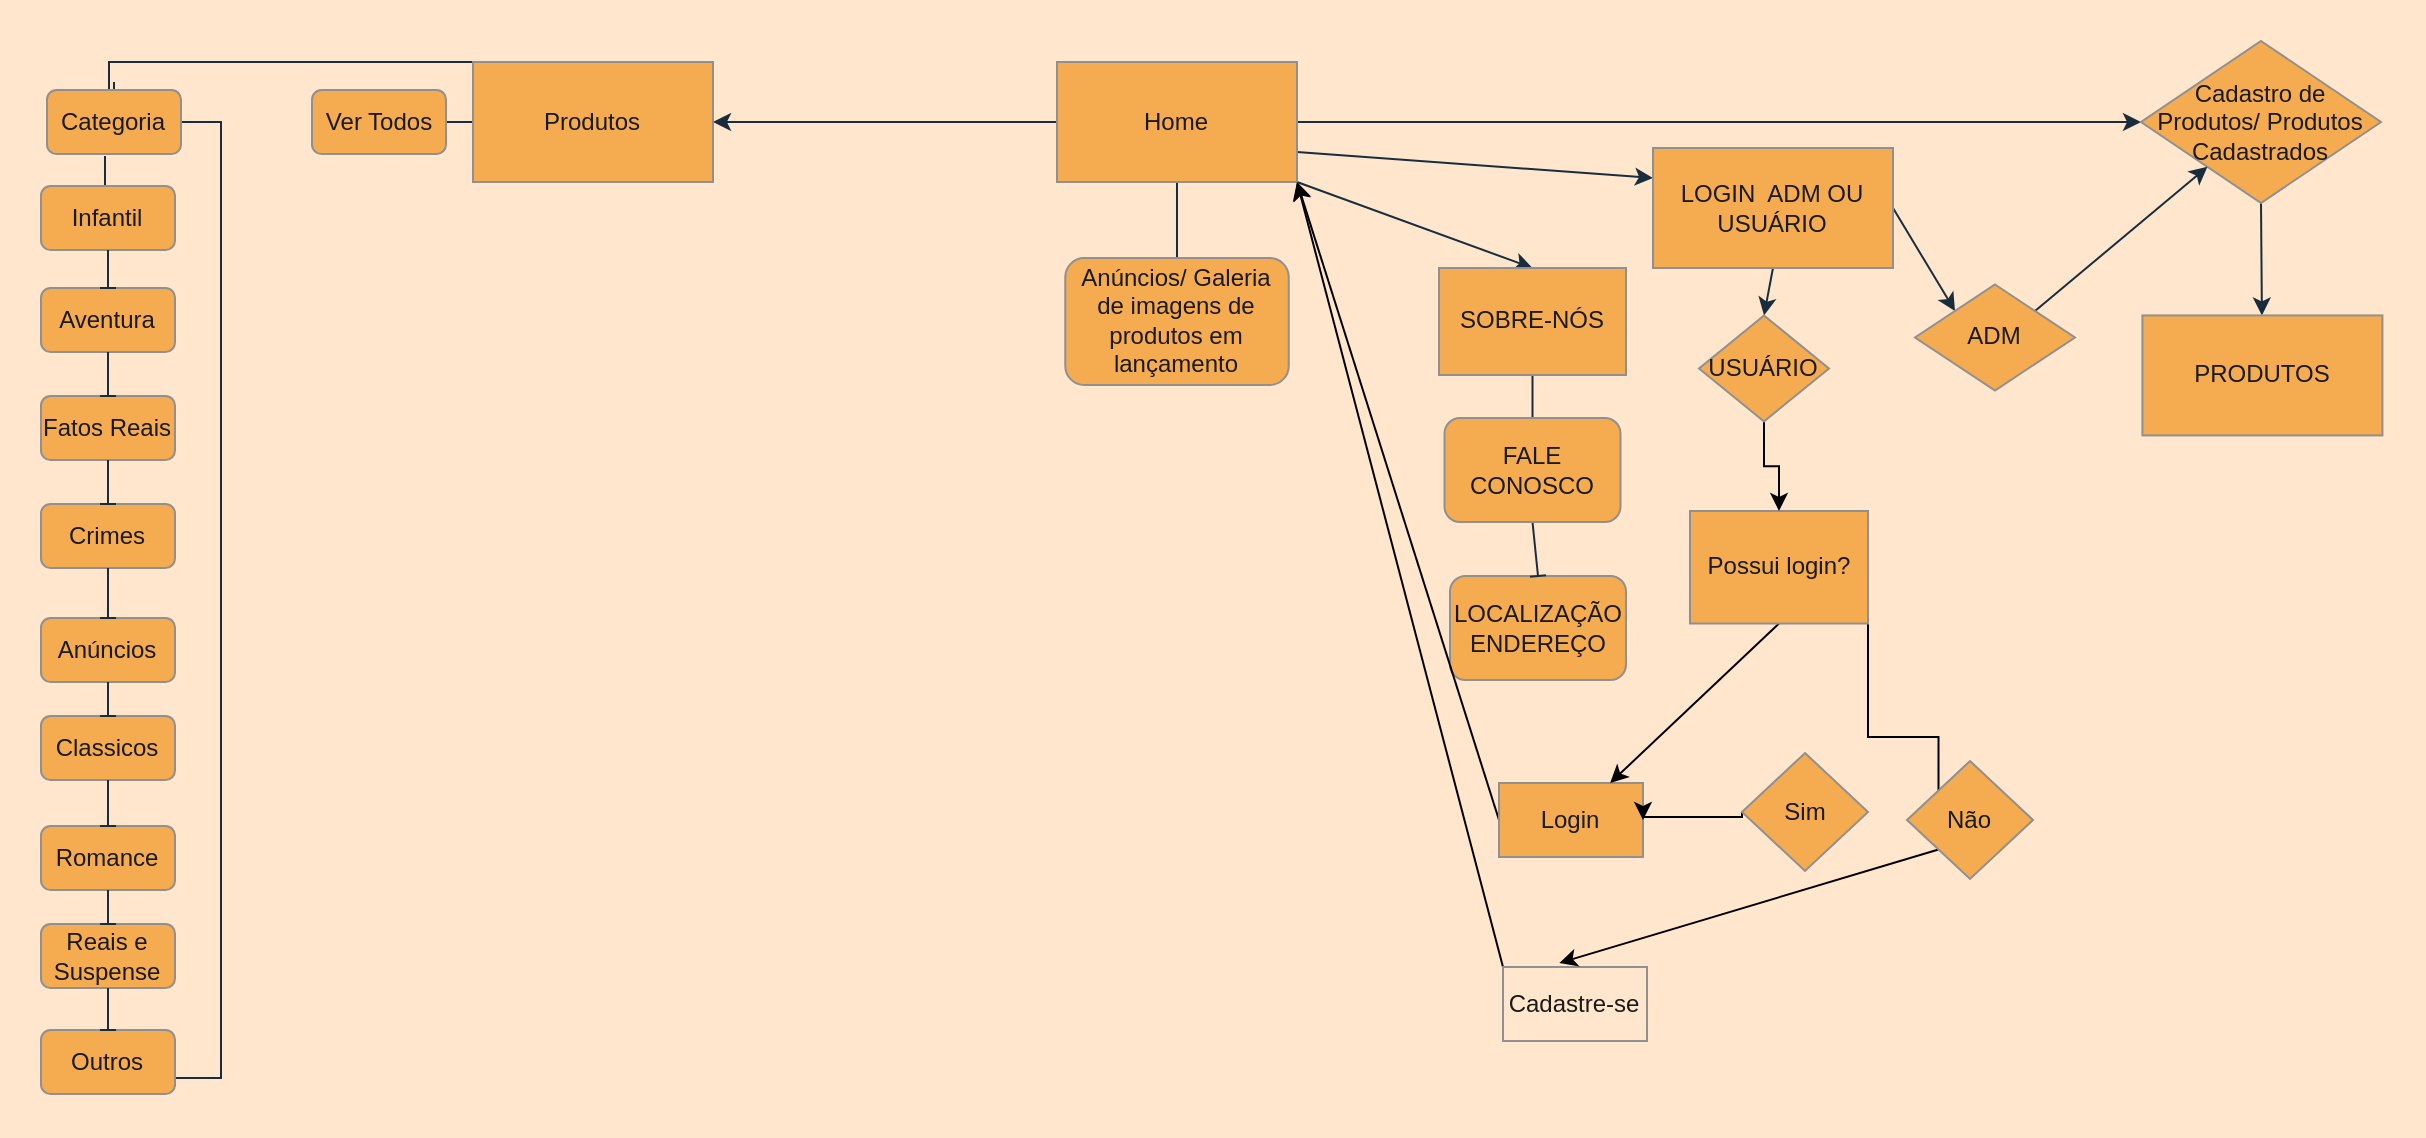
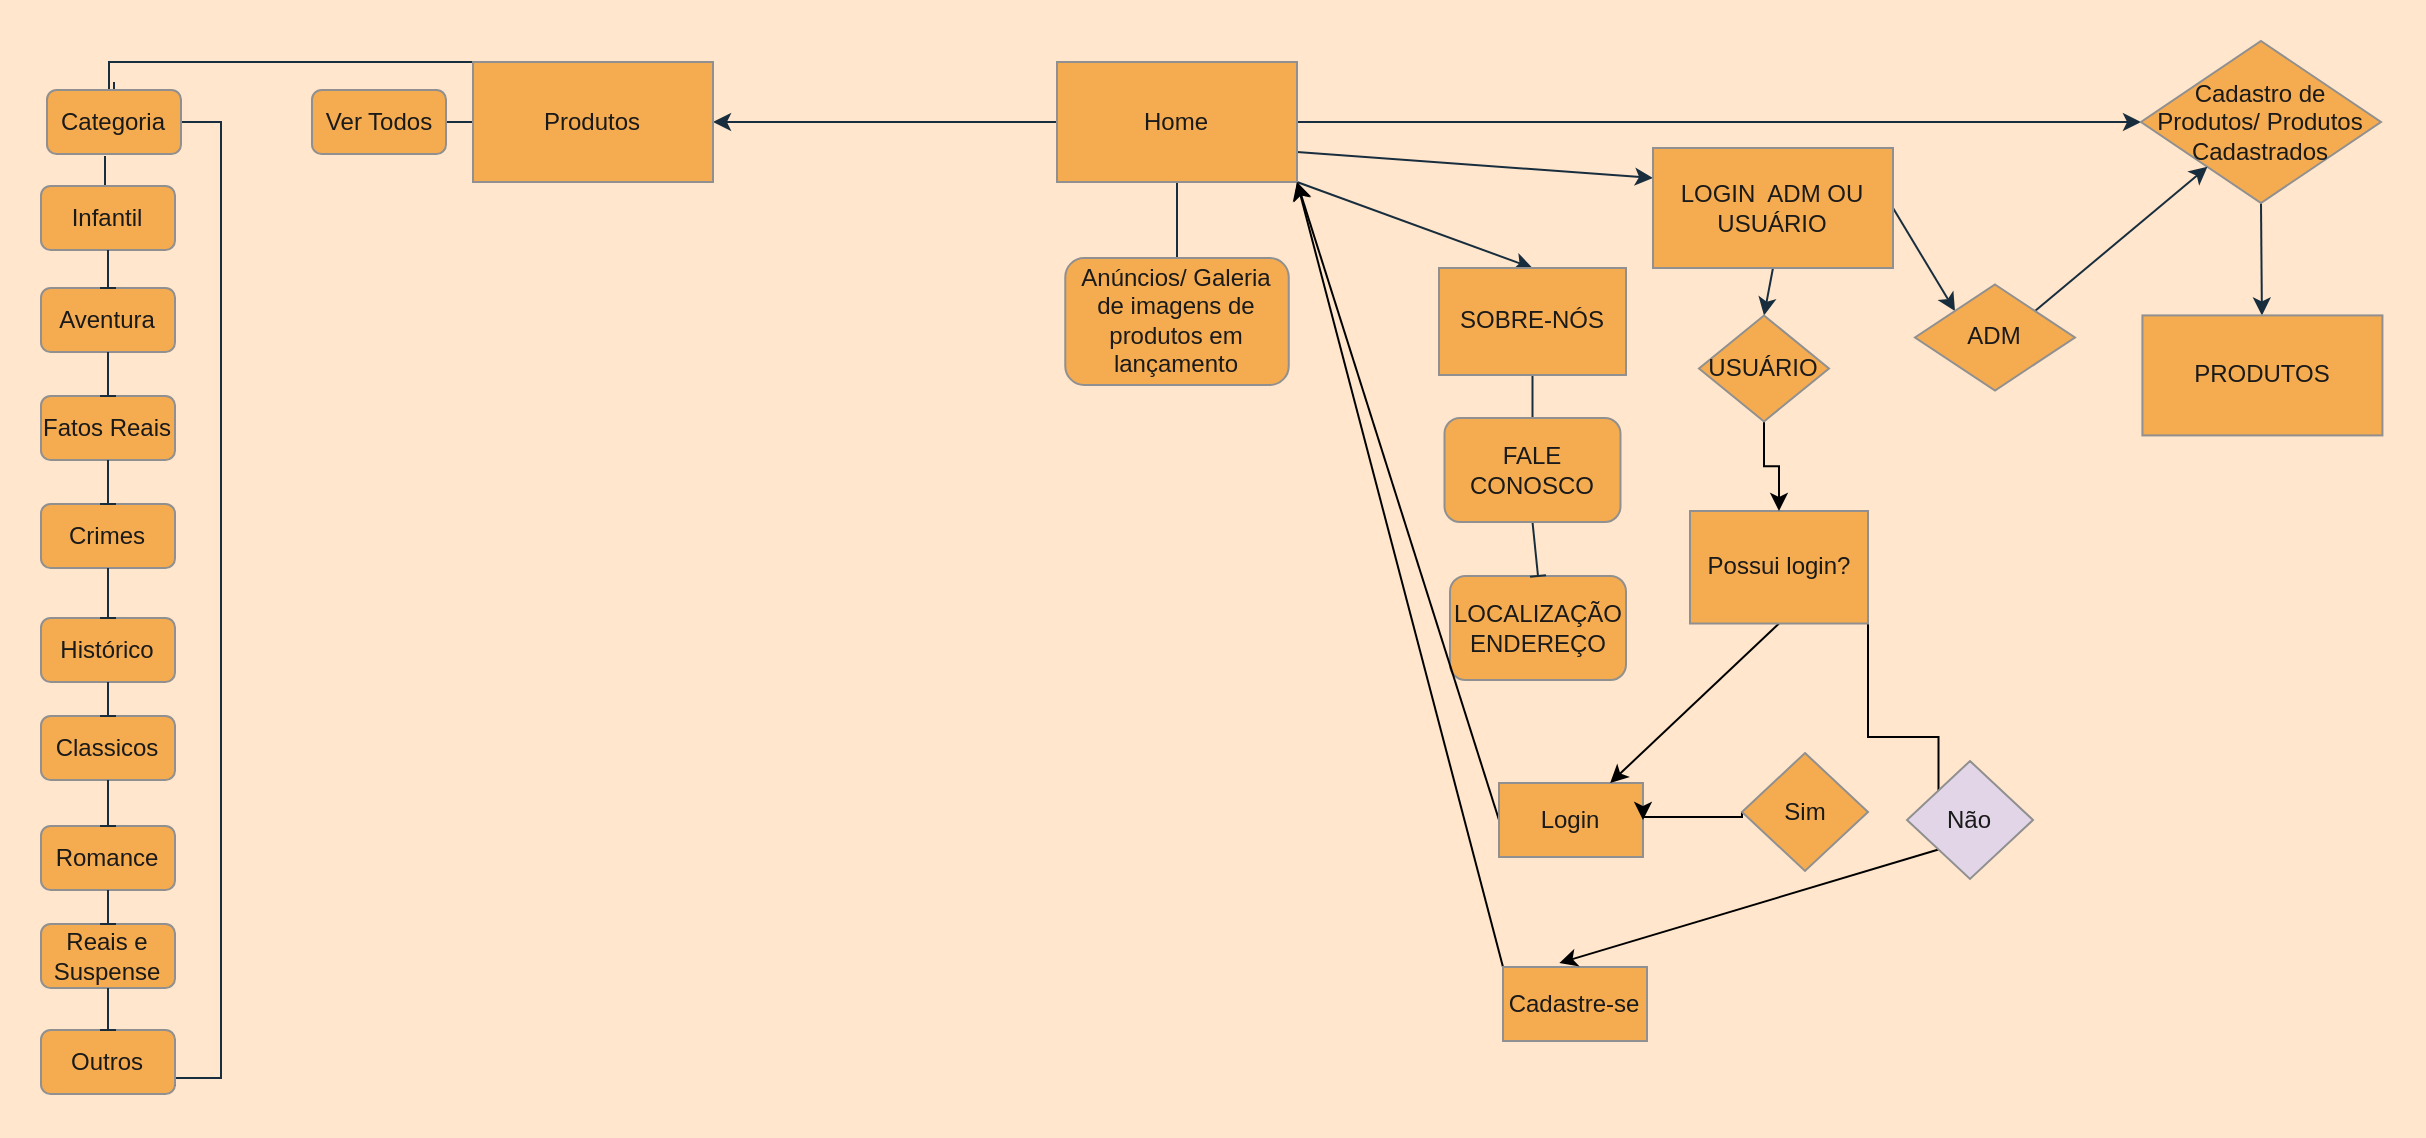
(108, 651) -> (108, 651)
(1970, 820) -> (1970, 820)
(1575, 1004) -> (1575, 1004)
